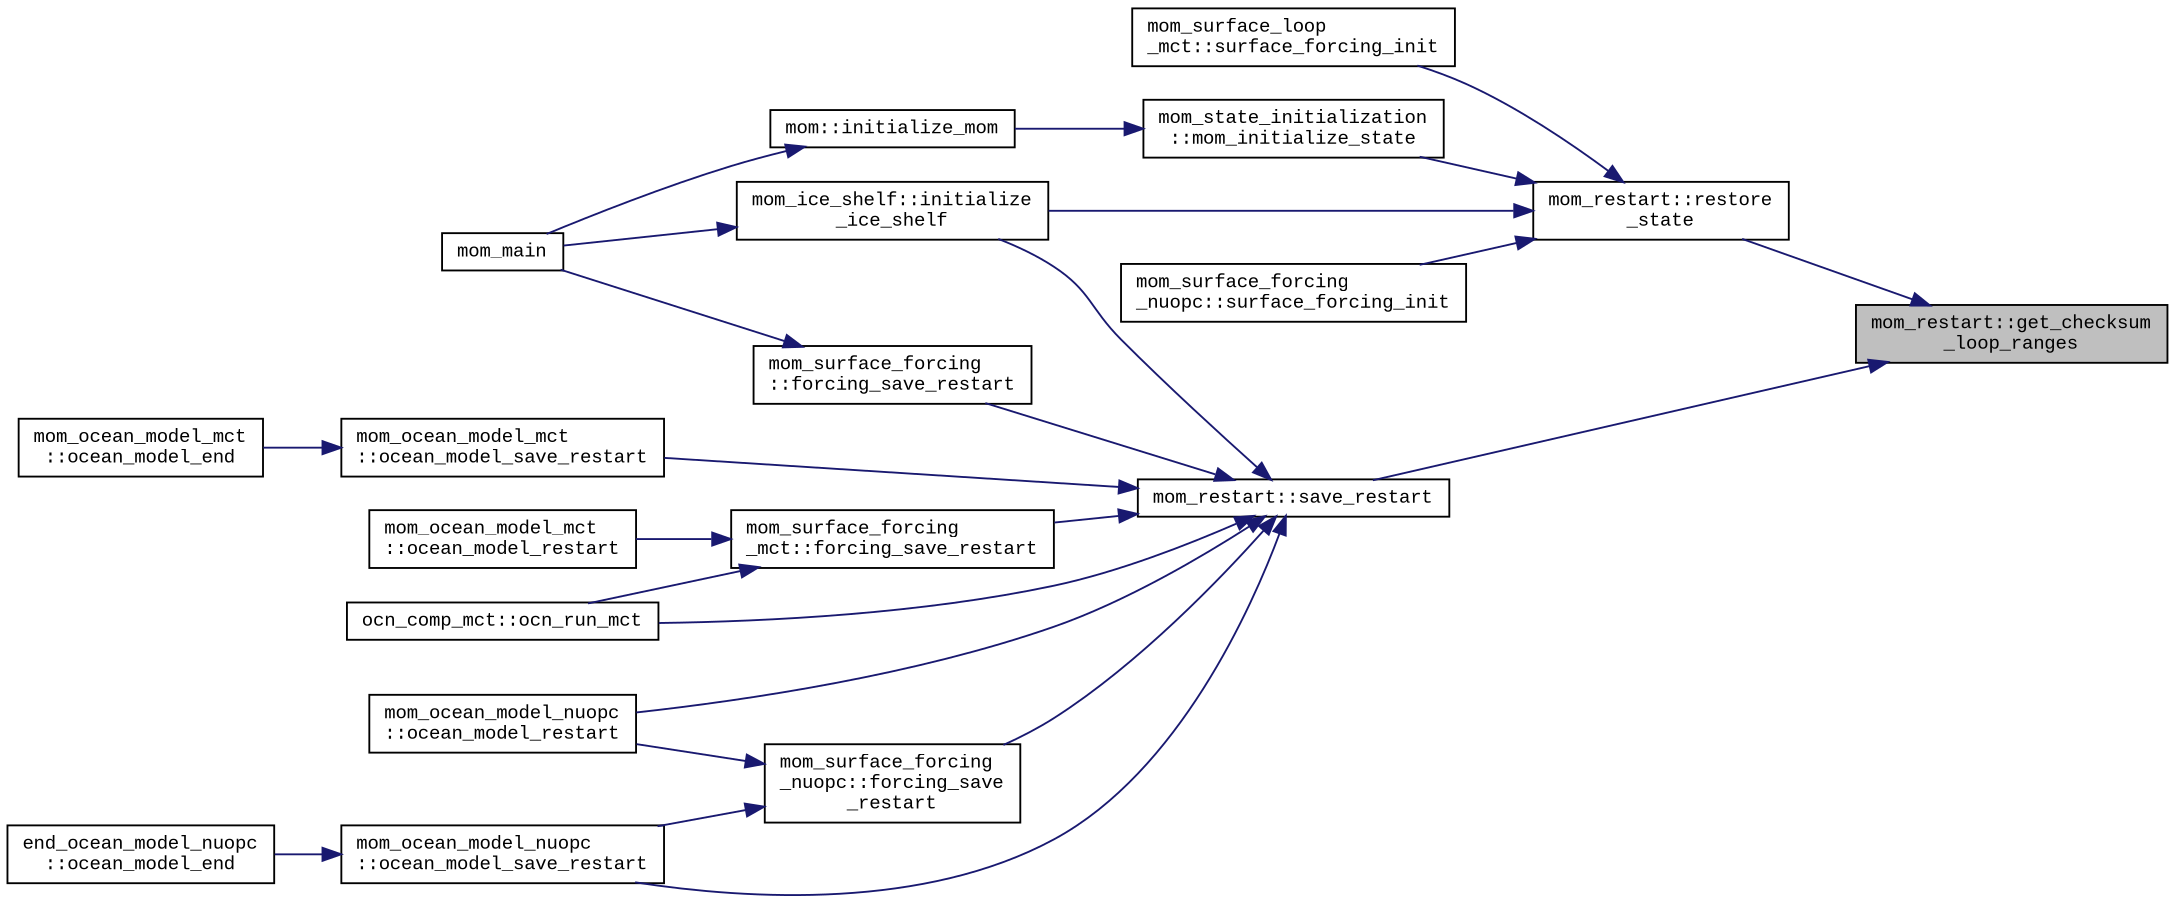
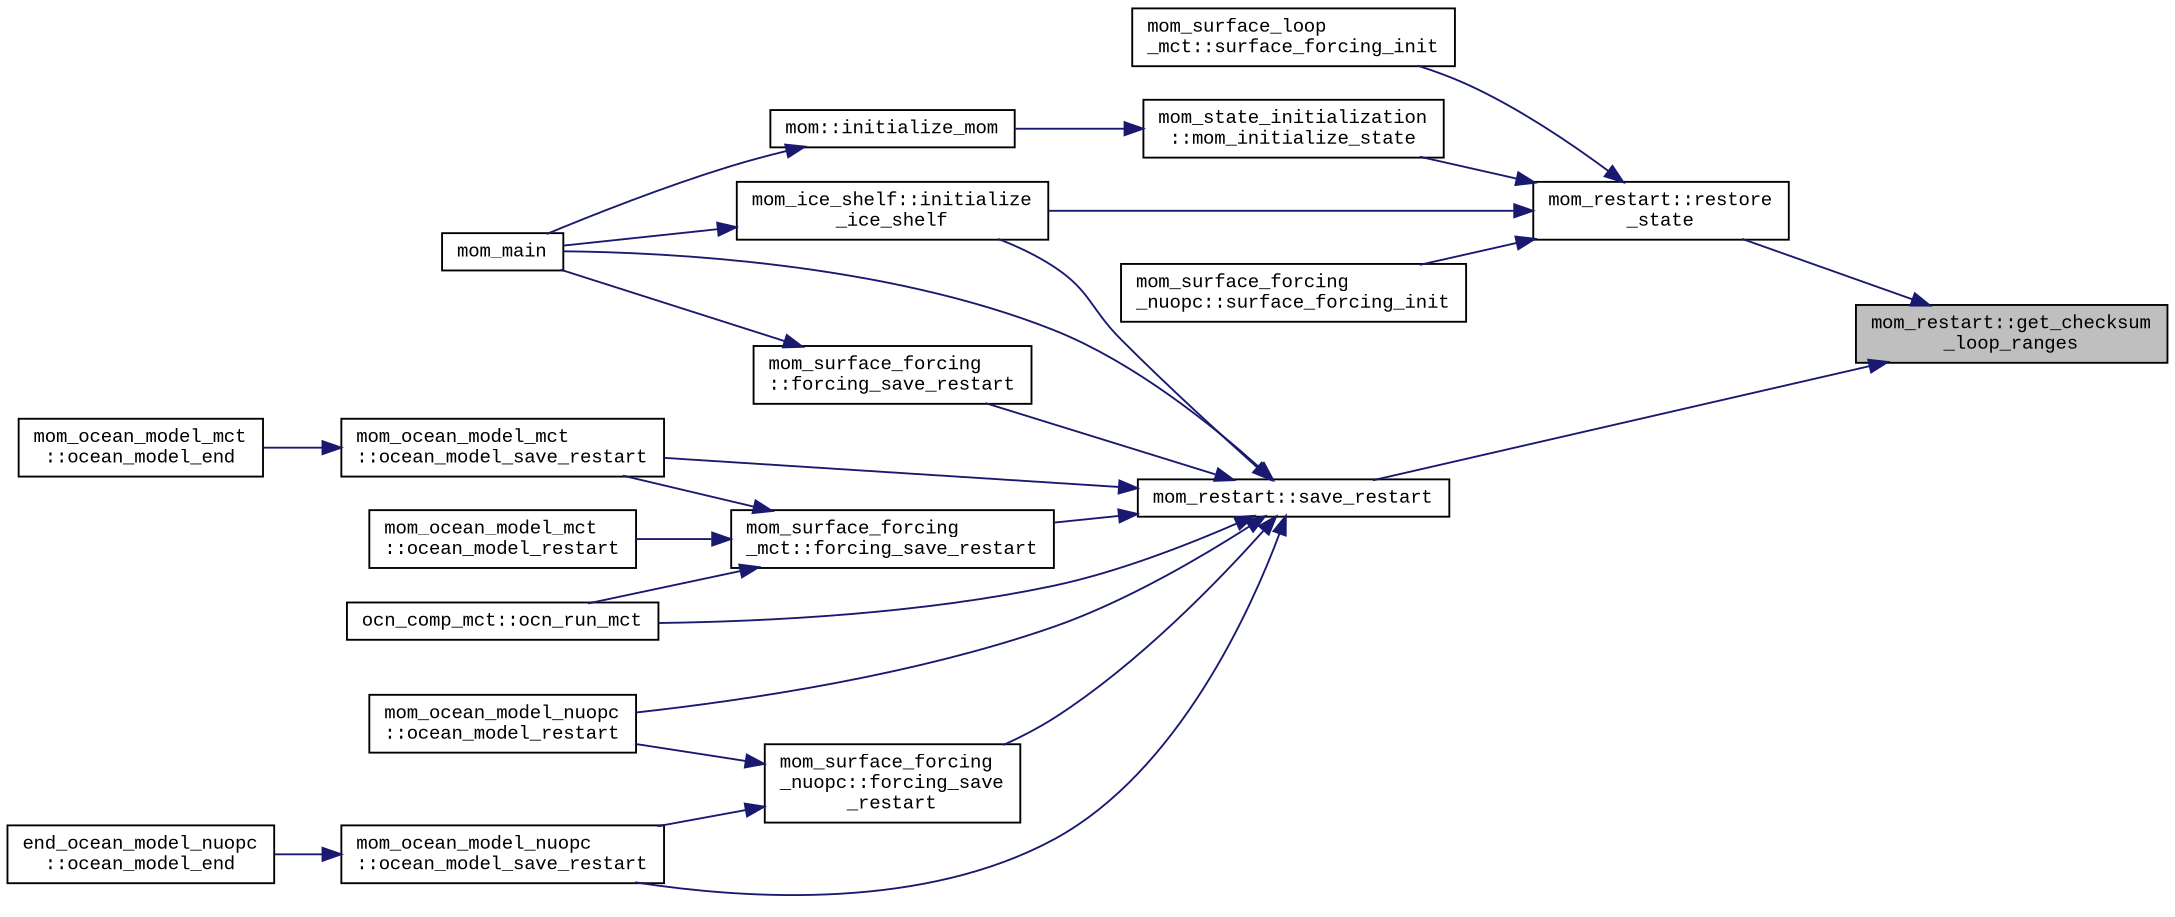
none -> (934, 293)
none -> (688, 491)
